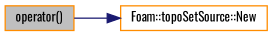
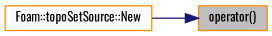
(91, 18) -> (169, 18)
